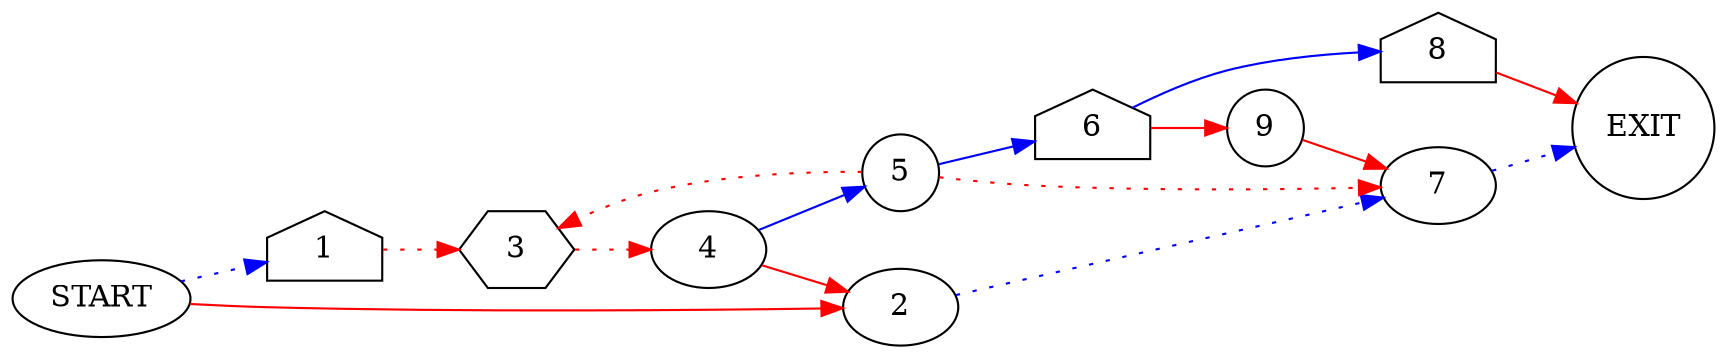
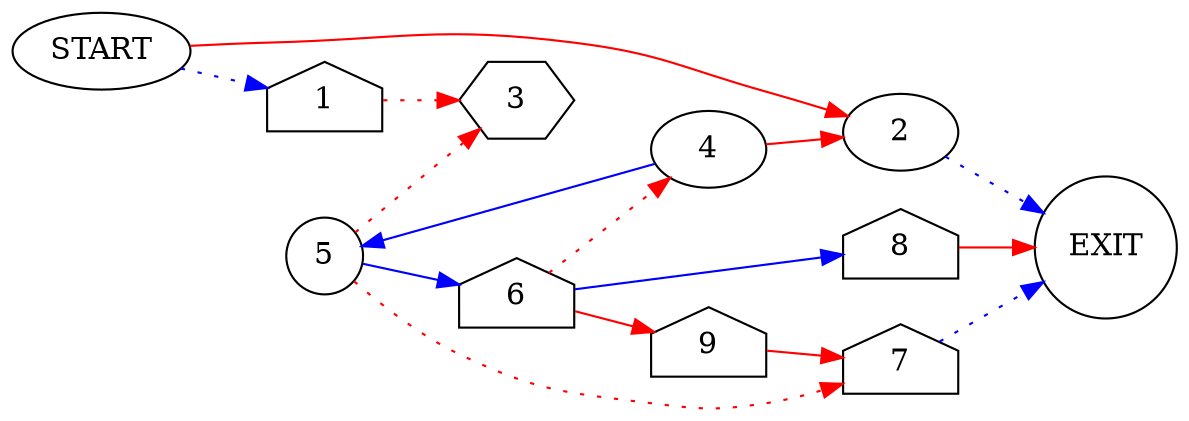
(1265, 128) -> (709, 346)
(1438, 186) -> (901, 363)
(1159, 249) -> (985, 179)
(602, 250) -> (601, 232)
